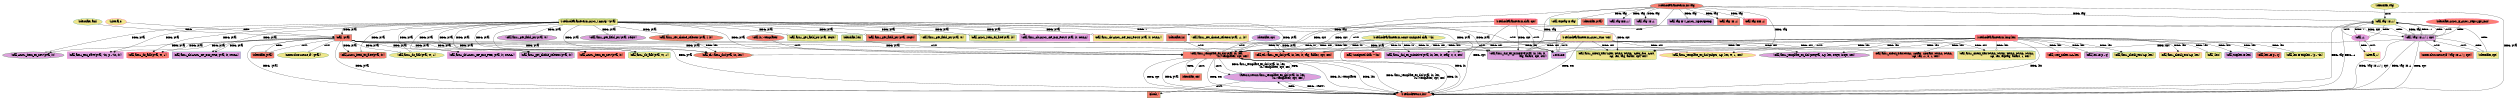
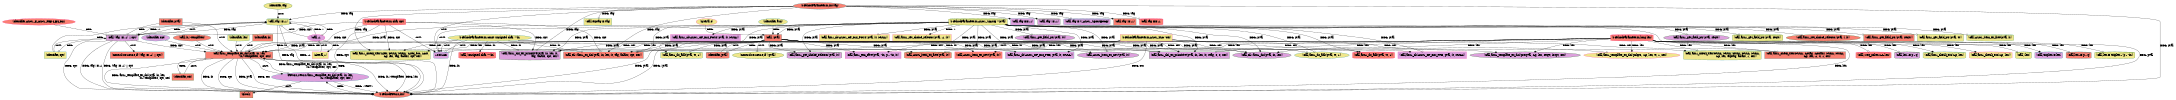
(189, 30) -> (777, 30)
(704, 46) -> (1445, 45)
(723, 55) -> (1262, 55)
